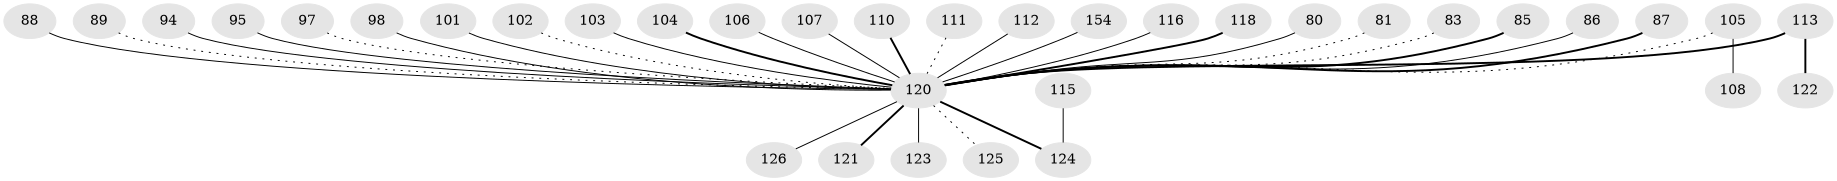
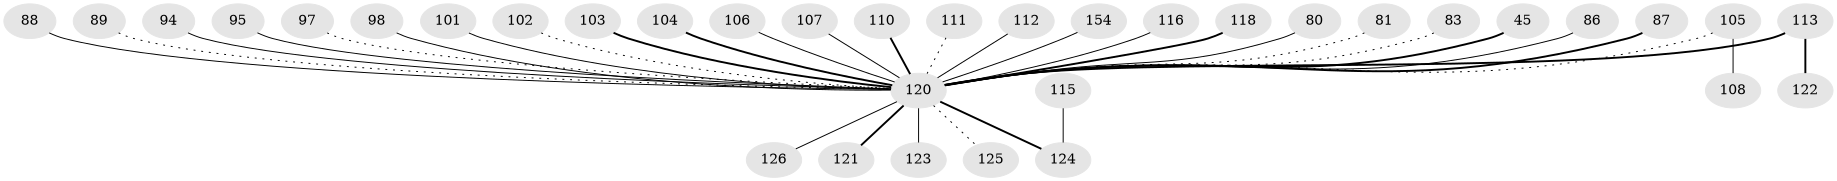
(1523, 21) -> (1523, 21)
(751, 68) -> (751, 68)
